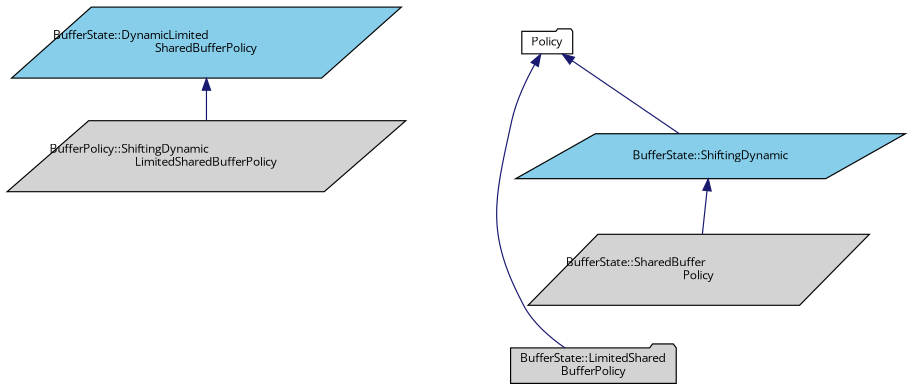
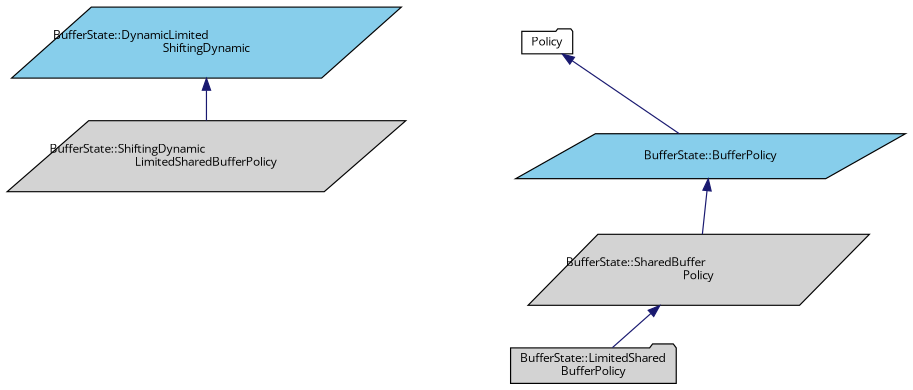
(206, 43) -> (206, 43)
(206, 156) -> (206, 156)
(711, 156) -> (711, 156)
(497, 214) -> (632, 330)
